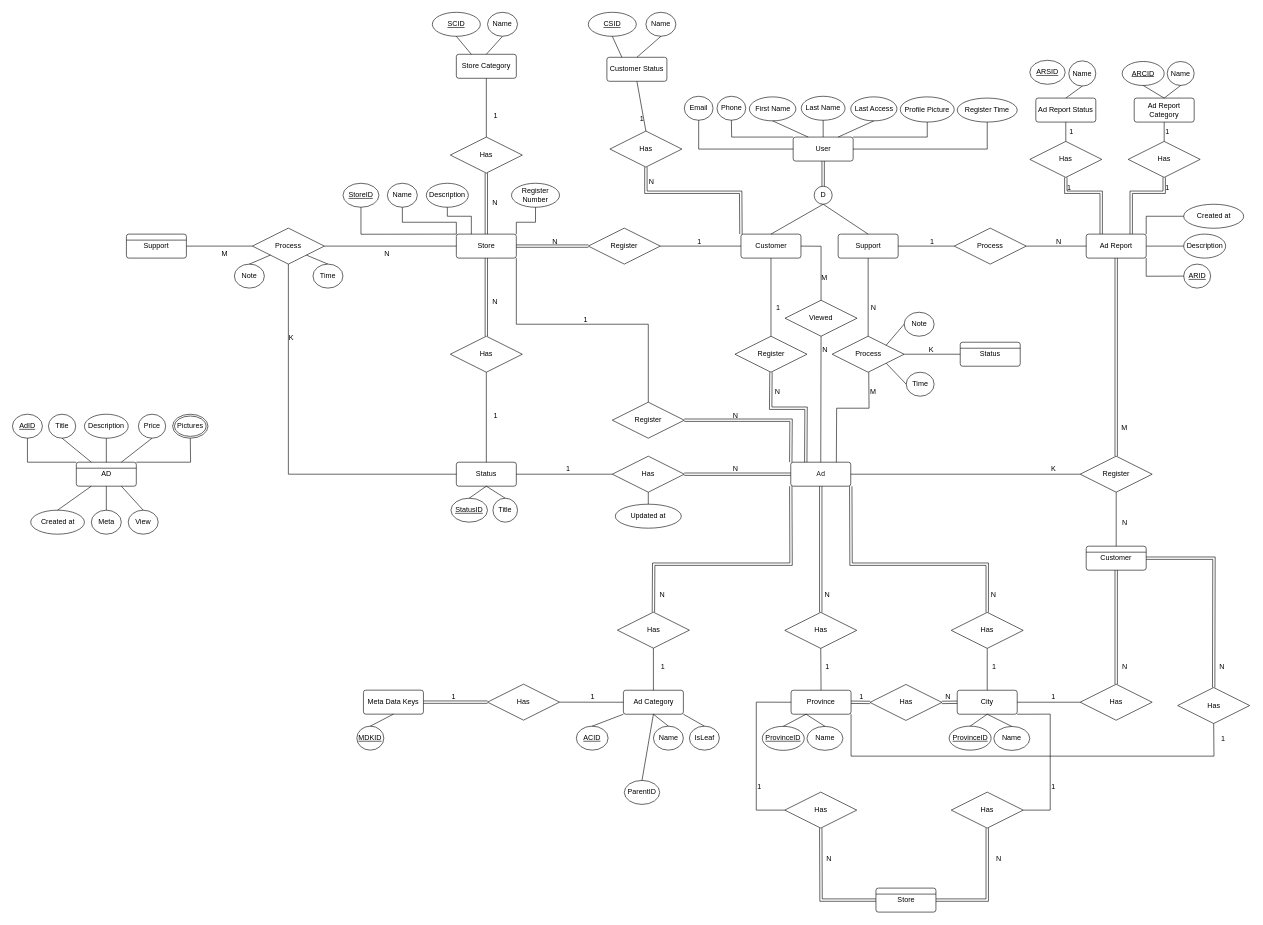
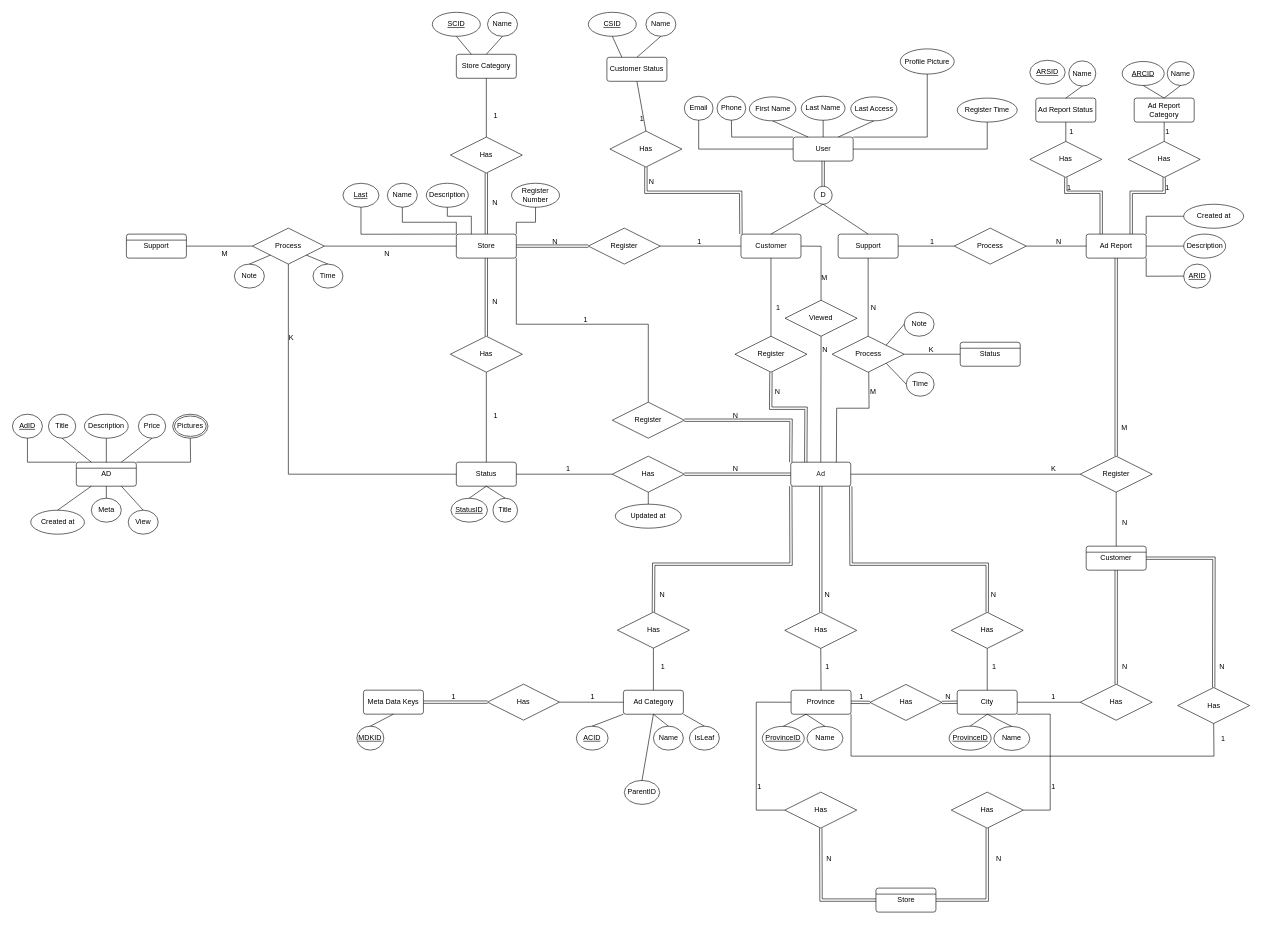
(927, 110) -> (927, 62)
(361, 195) -> (361, 195)
(106, 522) -> (106, 510)
